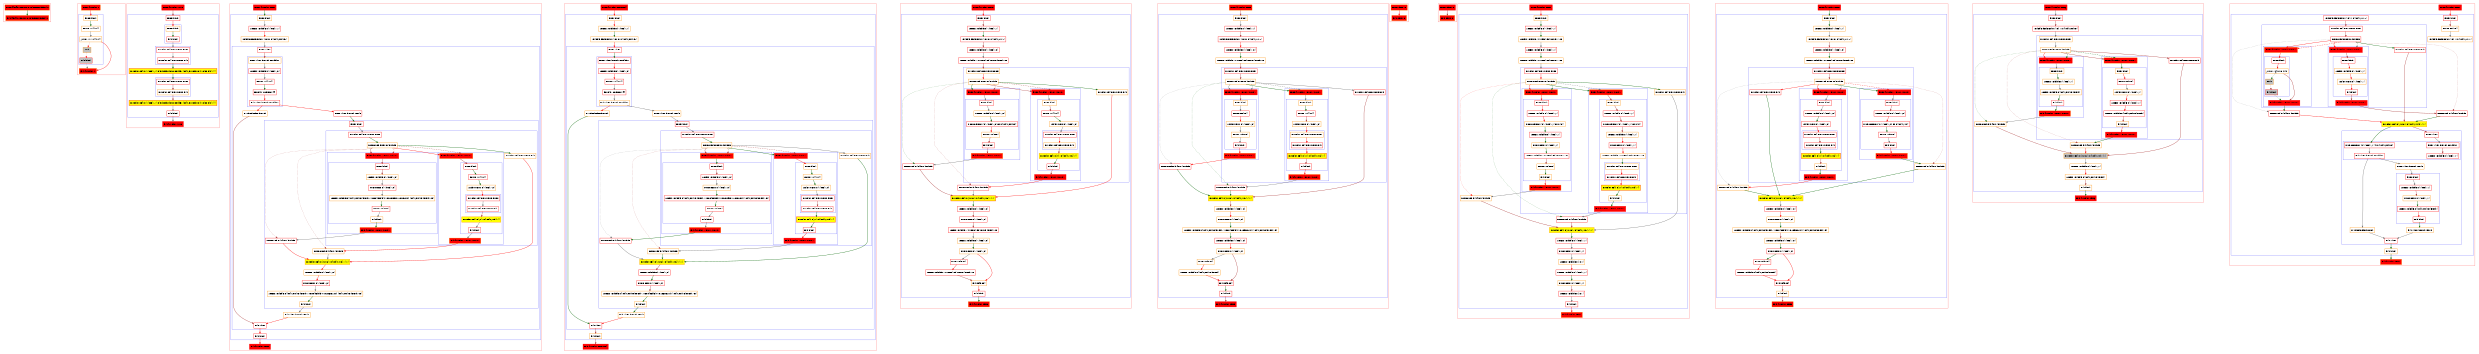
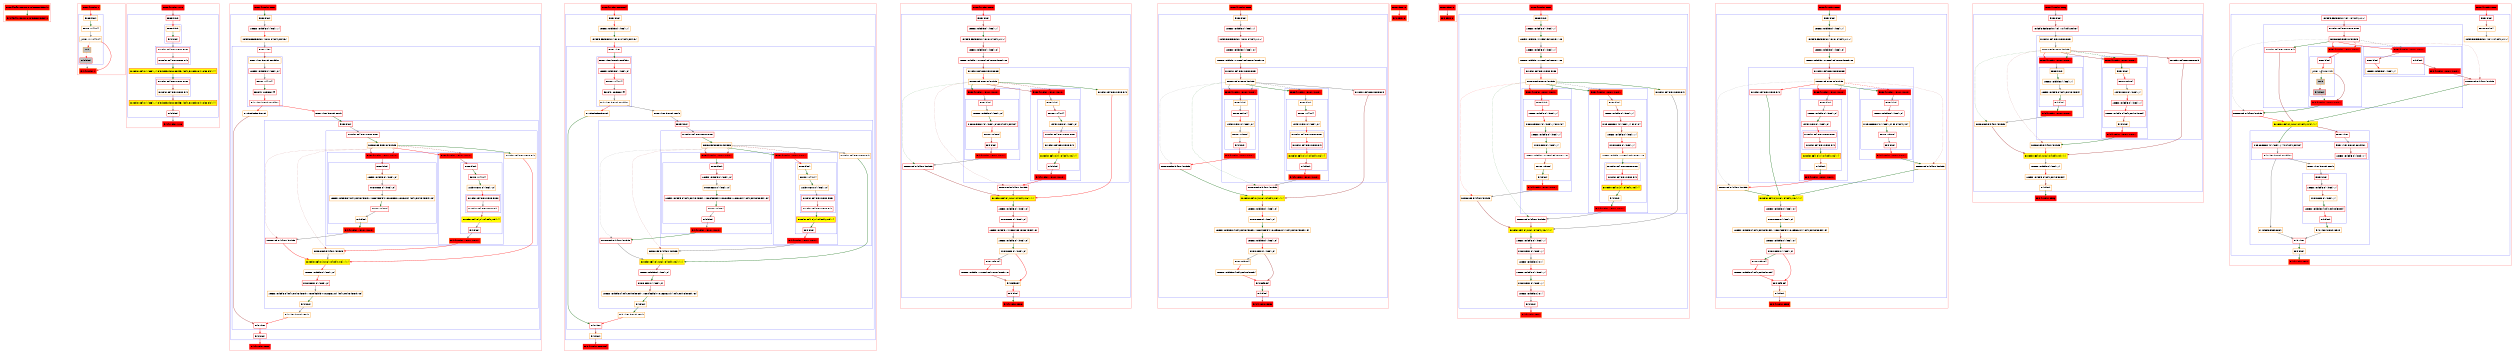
(2352, 82) -> none
(1886, 124) -> (1886, 124)
(2086, 156) -> (2046, 156)
